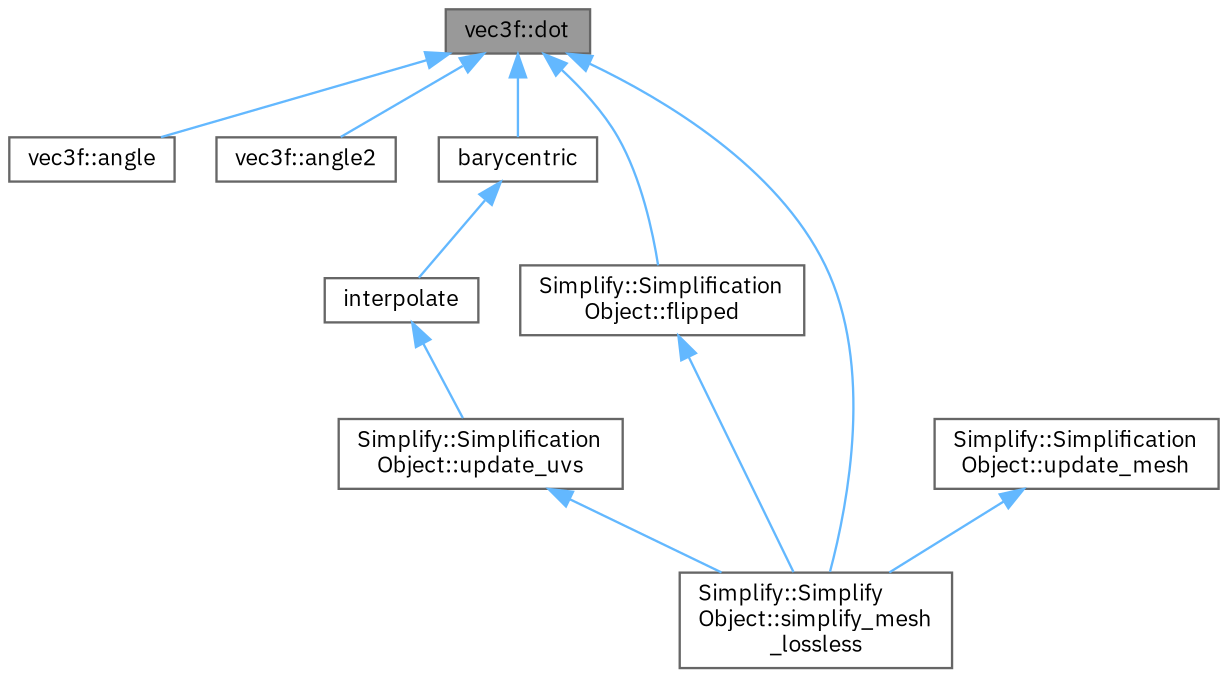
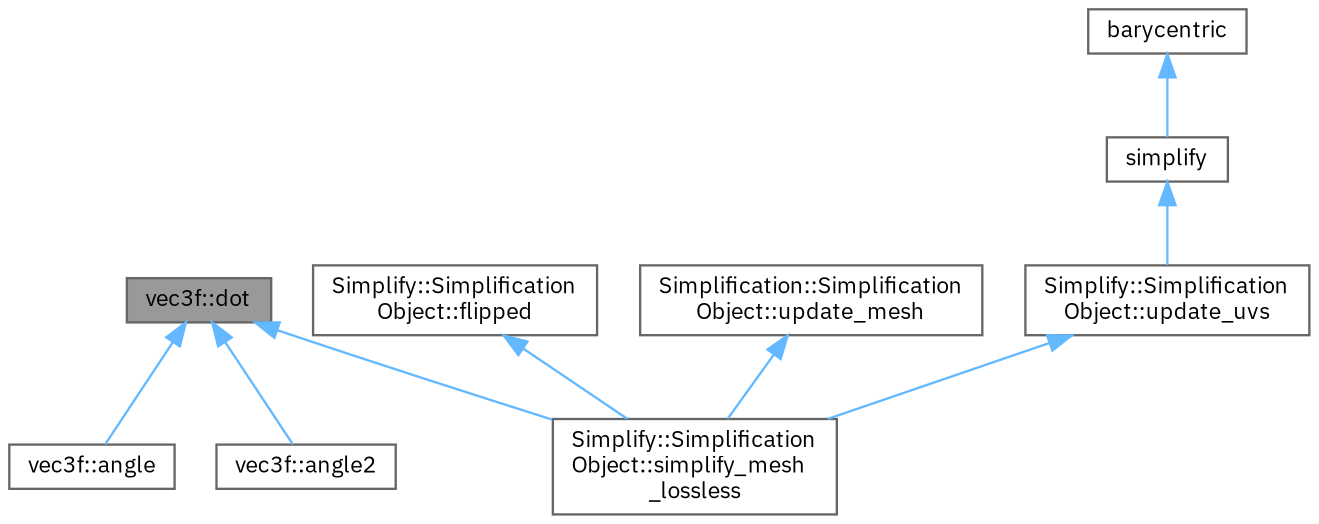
(518, 107) -> none
(628, 158) -> none
(402, 300) -> (1167, 159)
(1077, 454) -> (811, 300)
(816, 620) -> (695, 467)
